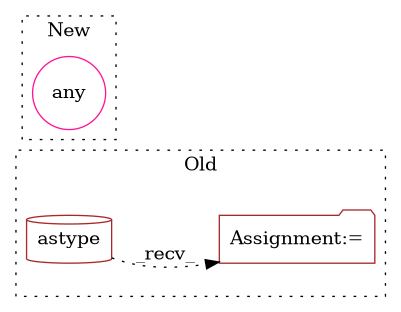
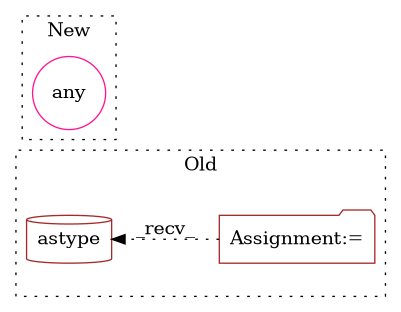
(158, 267) -> (172, 239)
